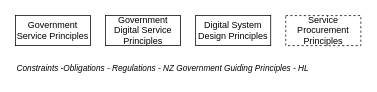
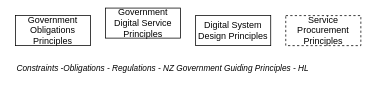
(53, 30) -> (53, 30)
(143, 30) -> (143, 23)
